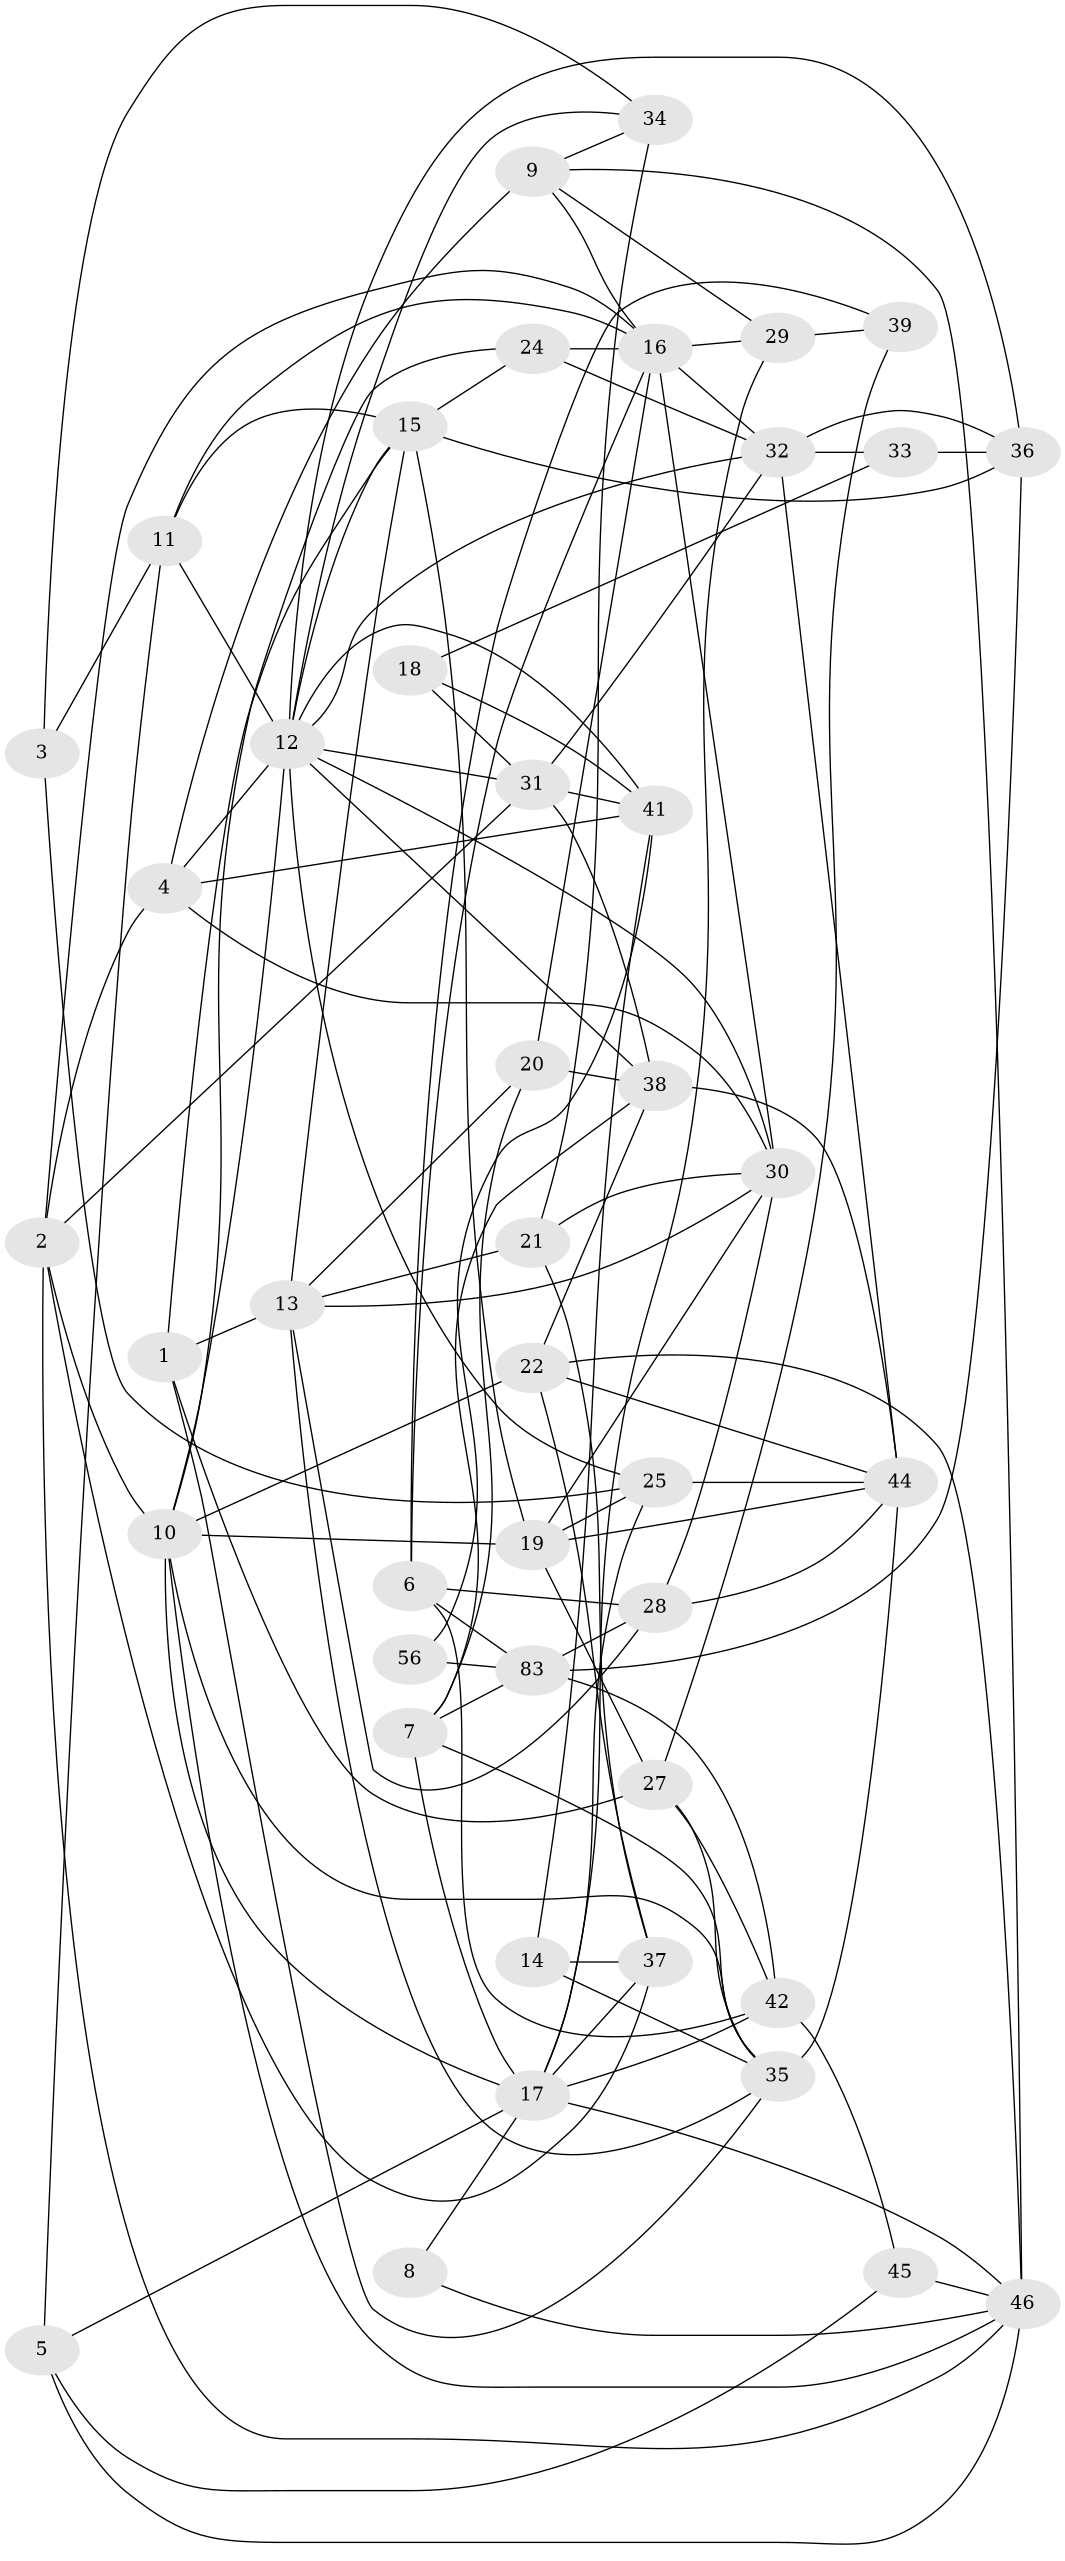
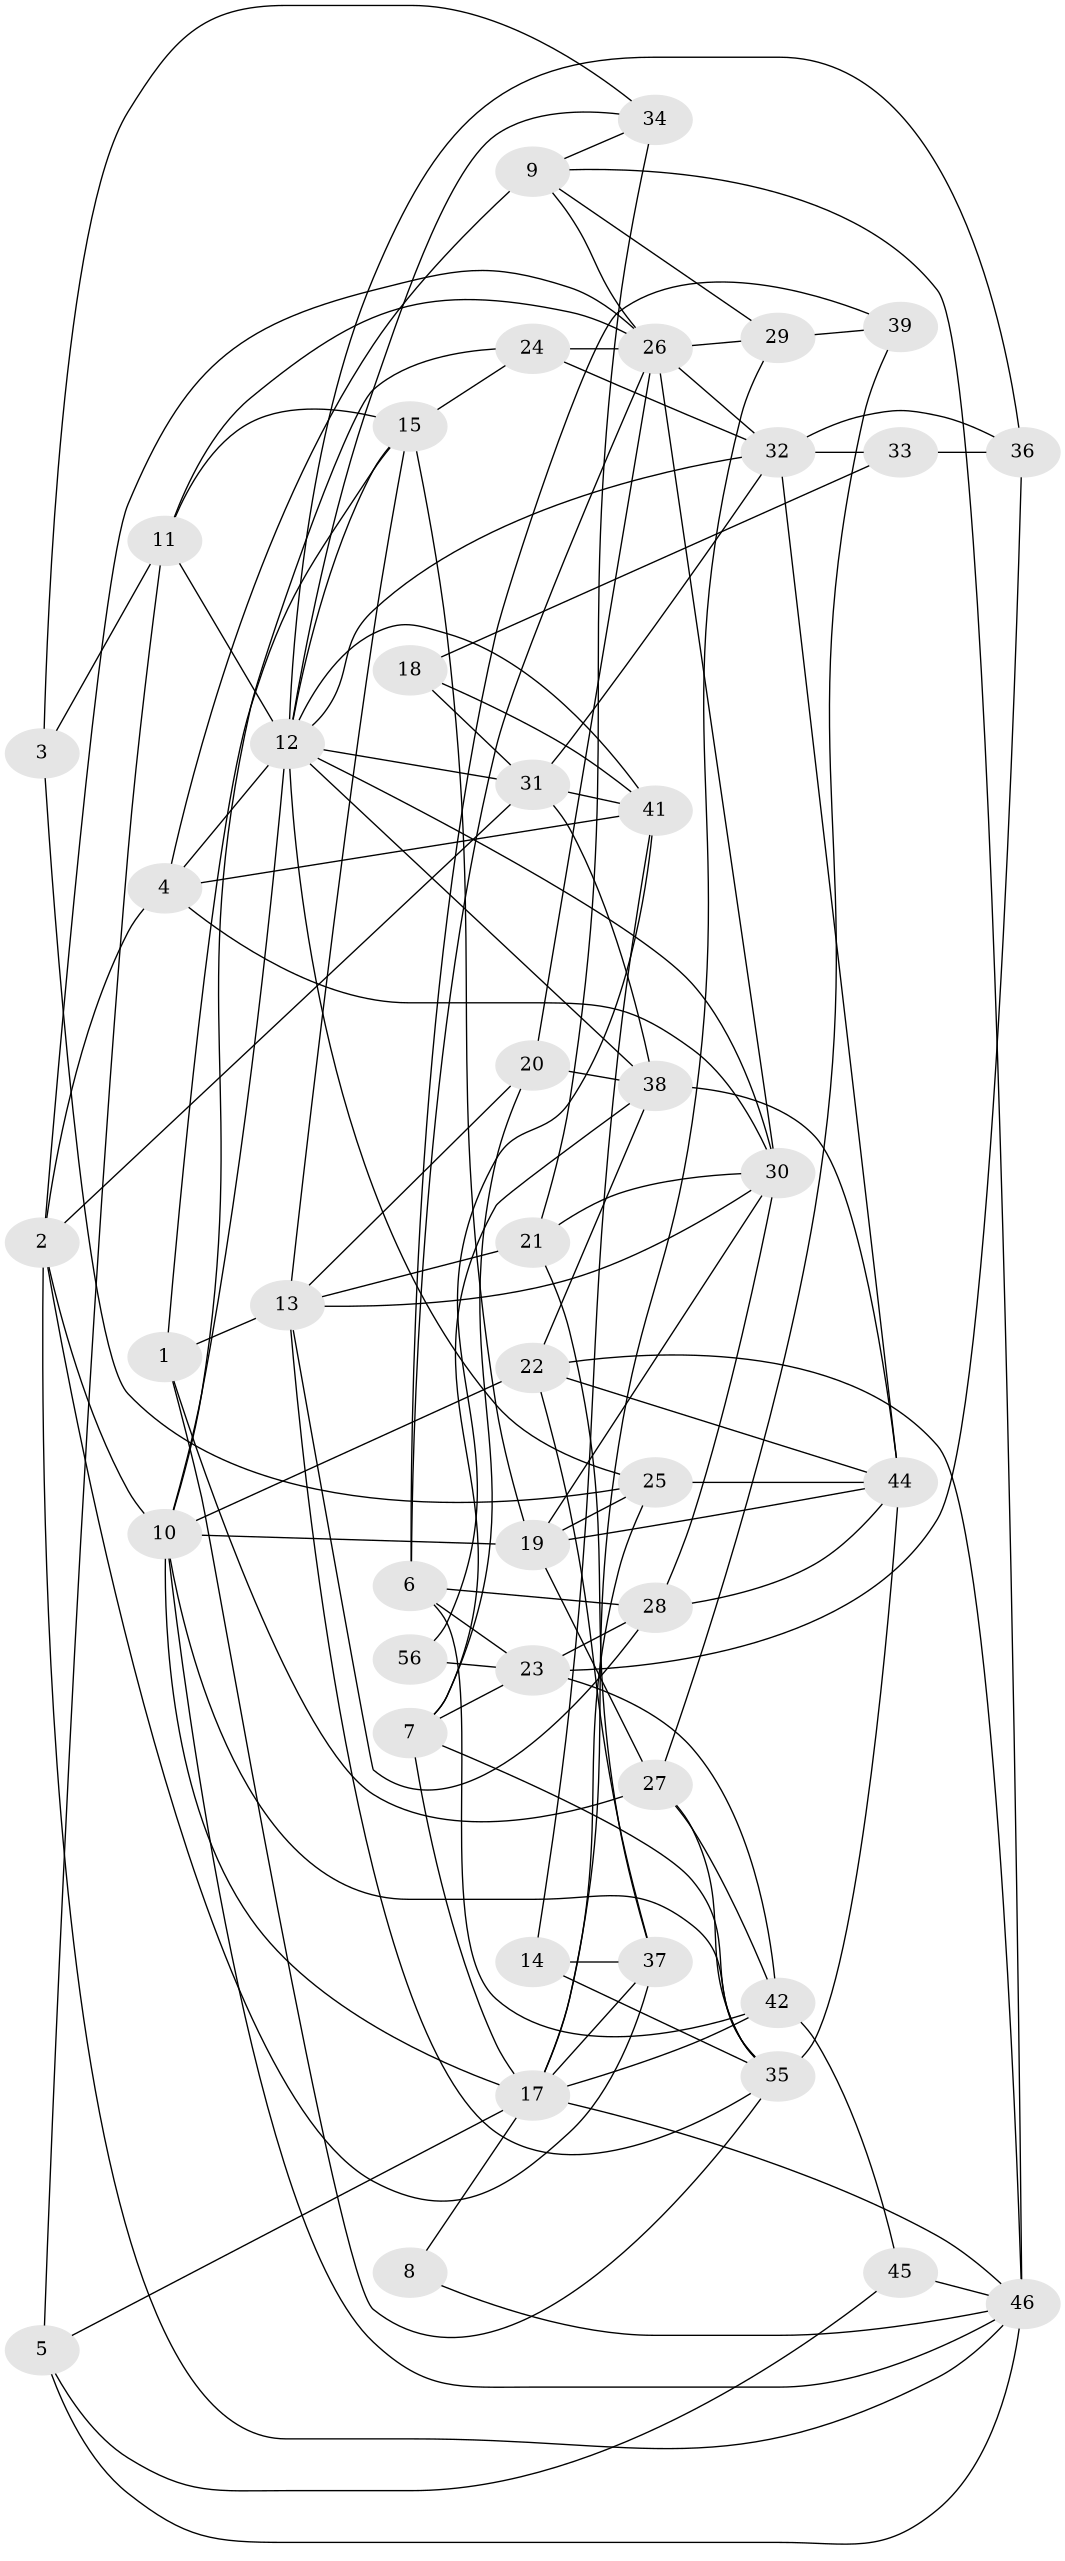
(655, 349) -> (655, 349)
(704, 494) -> none
(533, 1670) -> (533, 1670)
